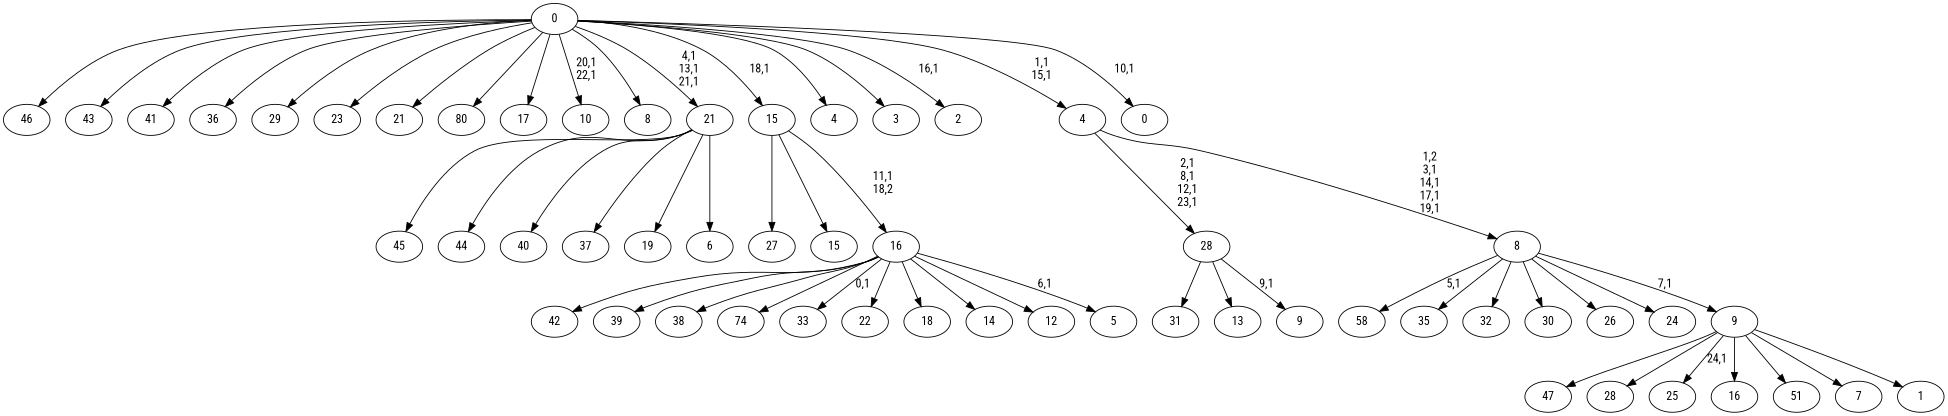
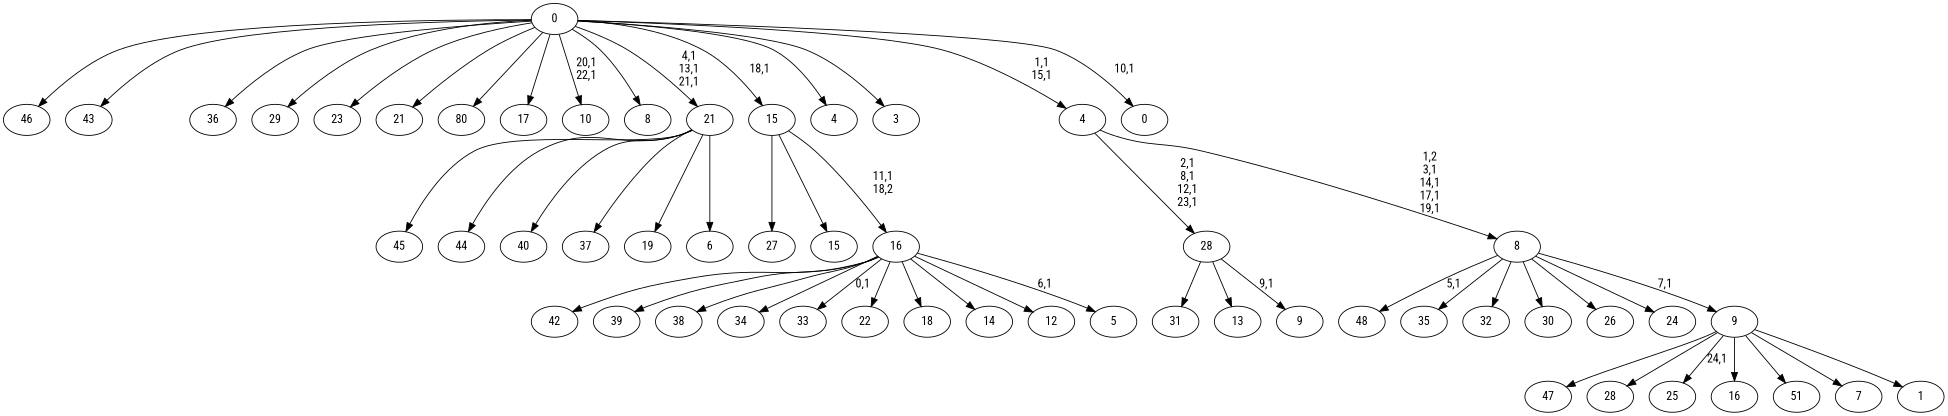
(151, 120) -> none
(958, 120) -> none
(741, 322) -> (741, 322)
(1362, 322) -> (1362, 322)
